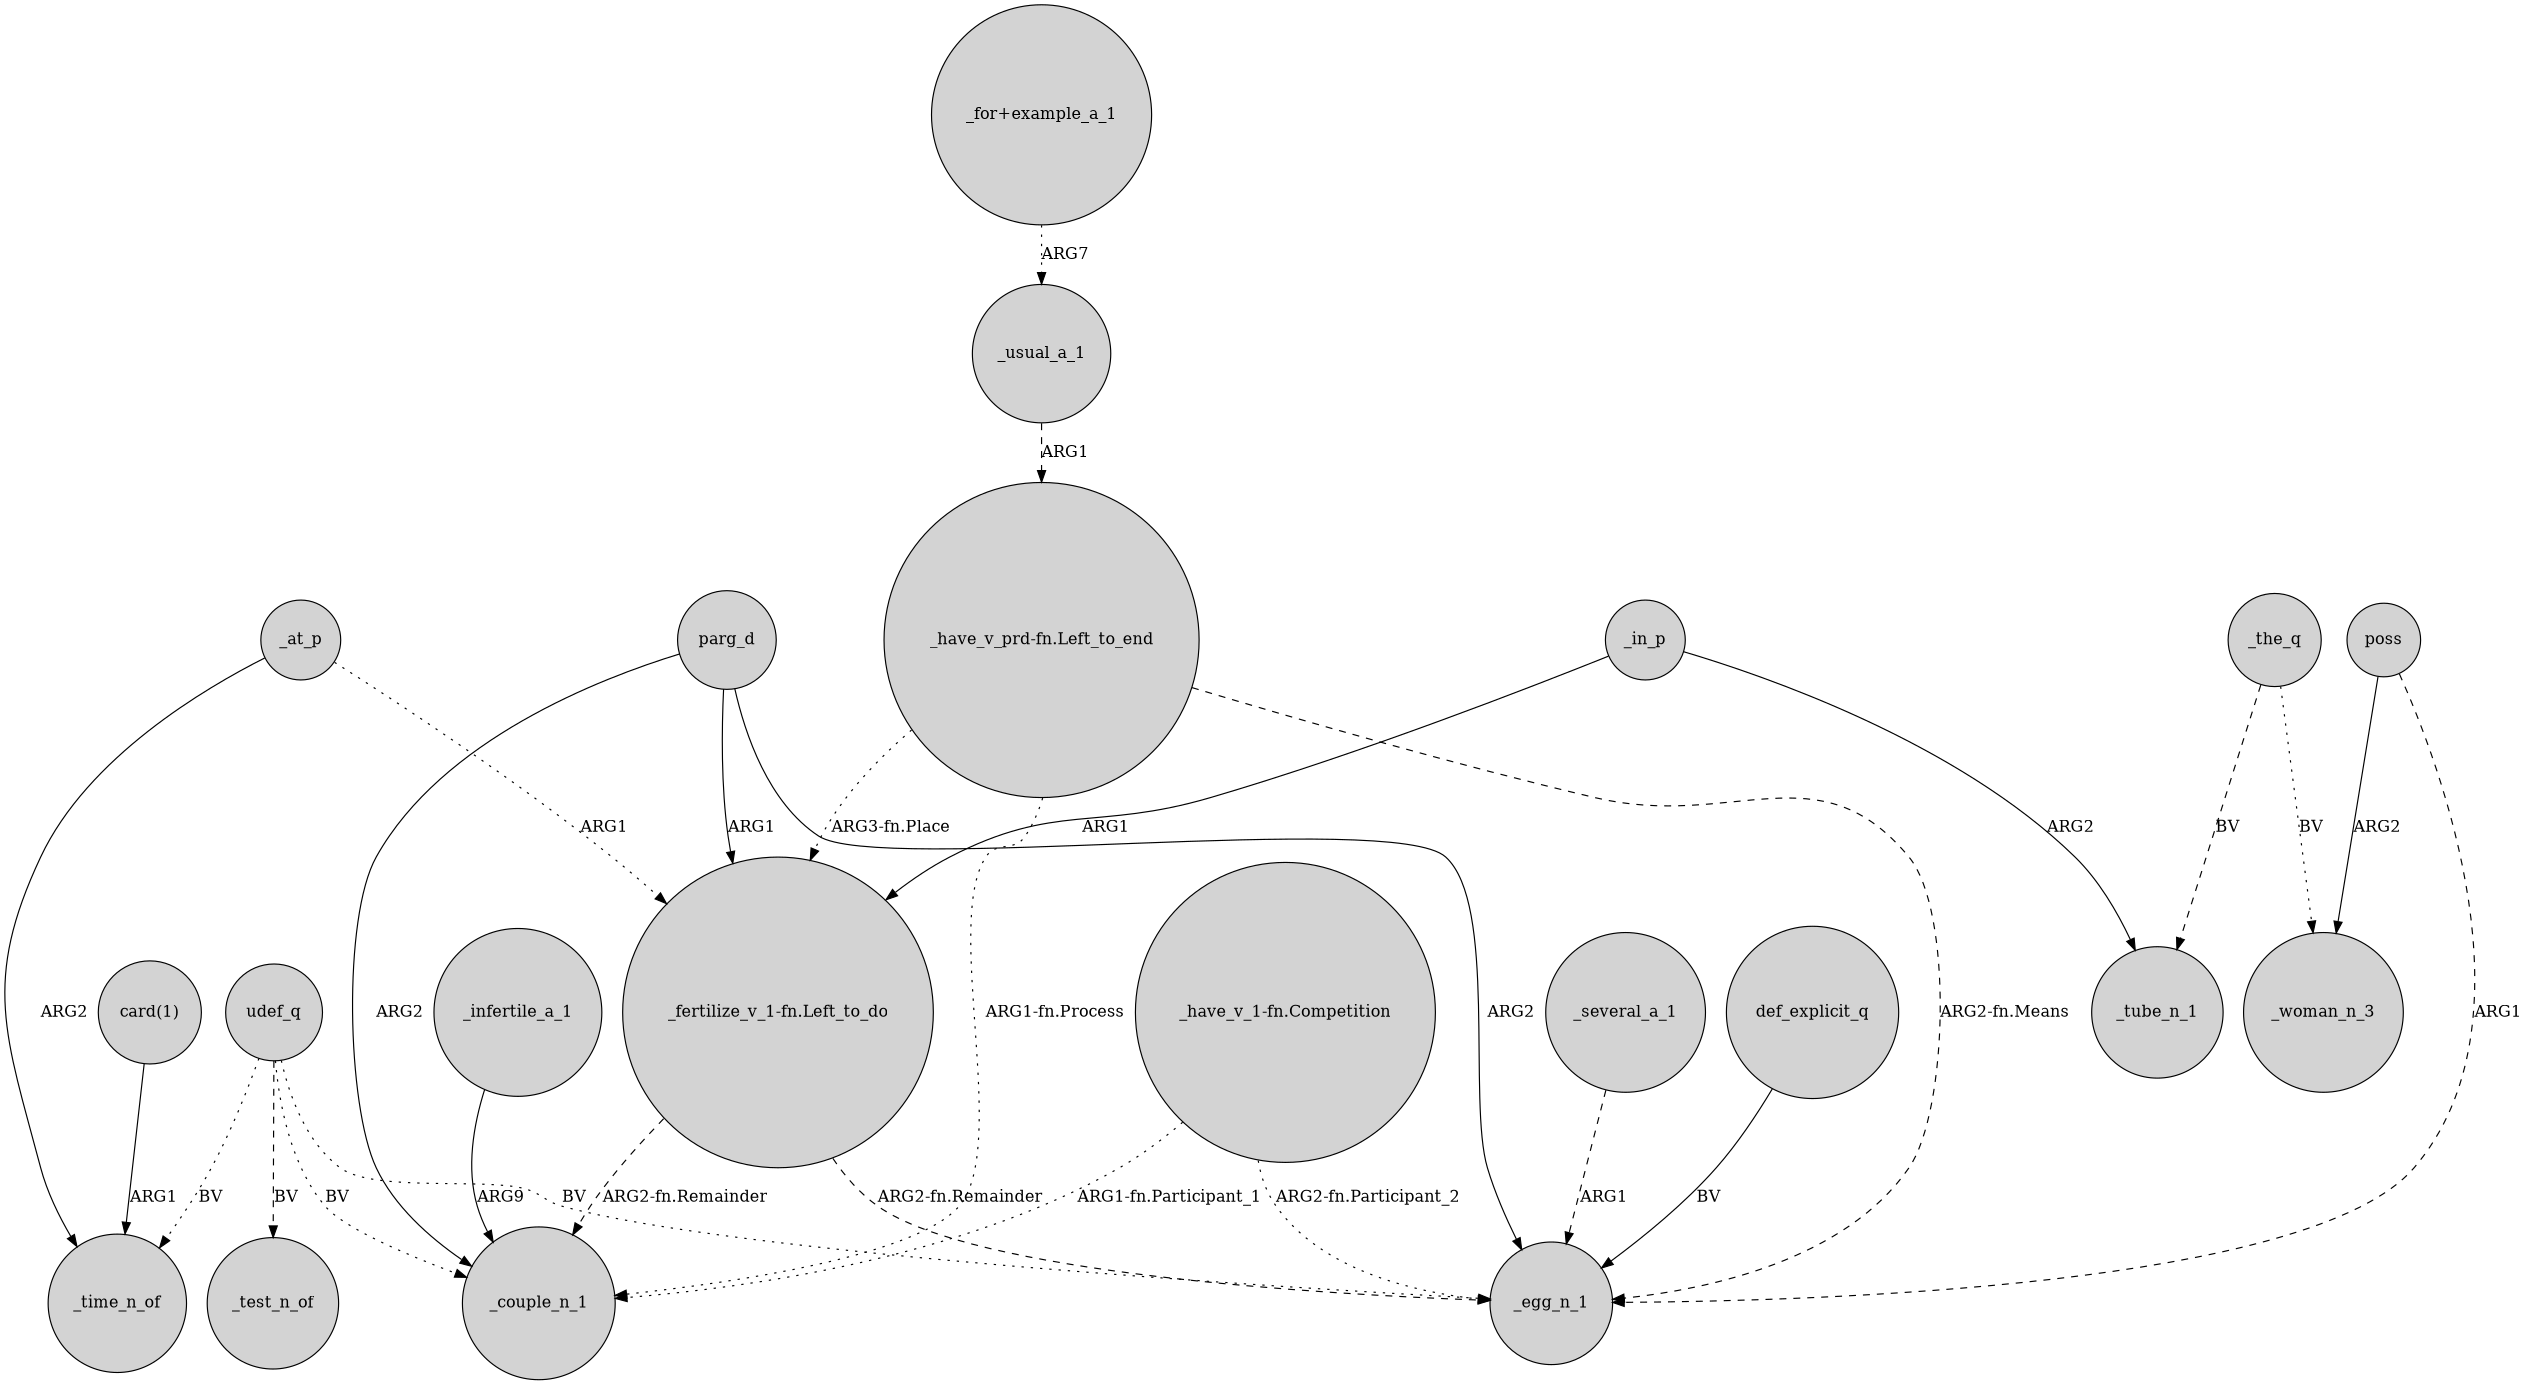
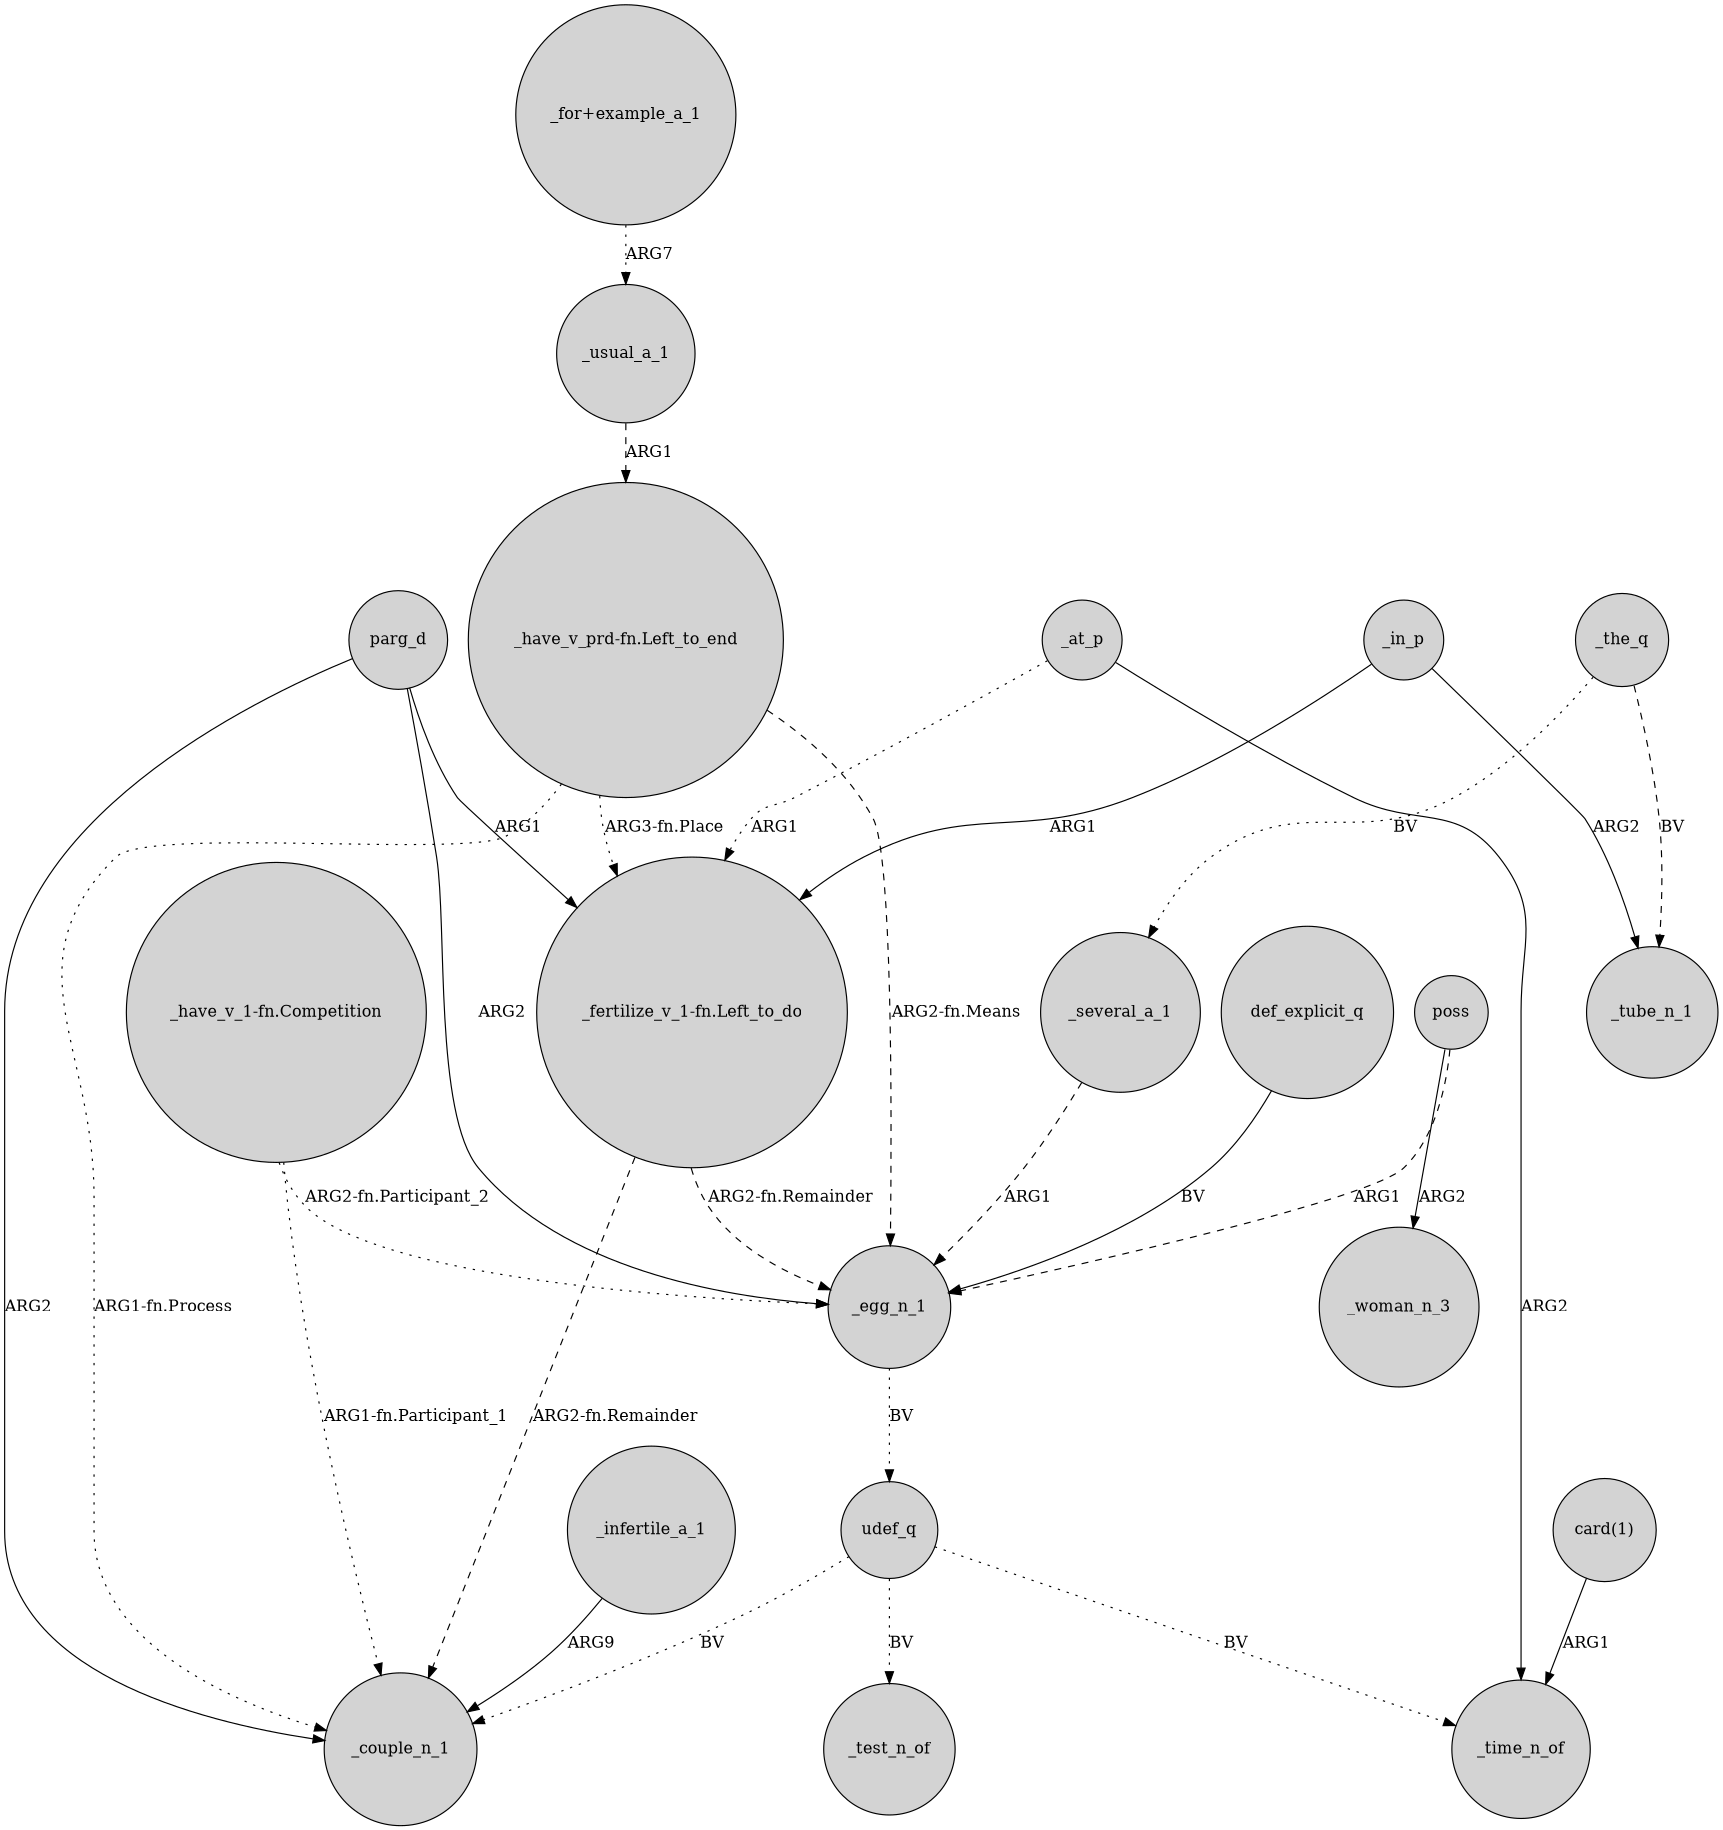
(2296, 804) -> (1378, 821)
(274, 1143) -> (889, 1625)
(843, 1250) -> (889, 1419)
